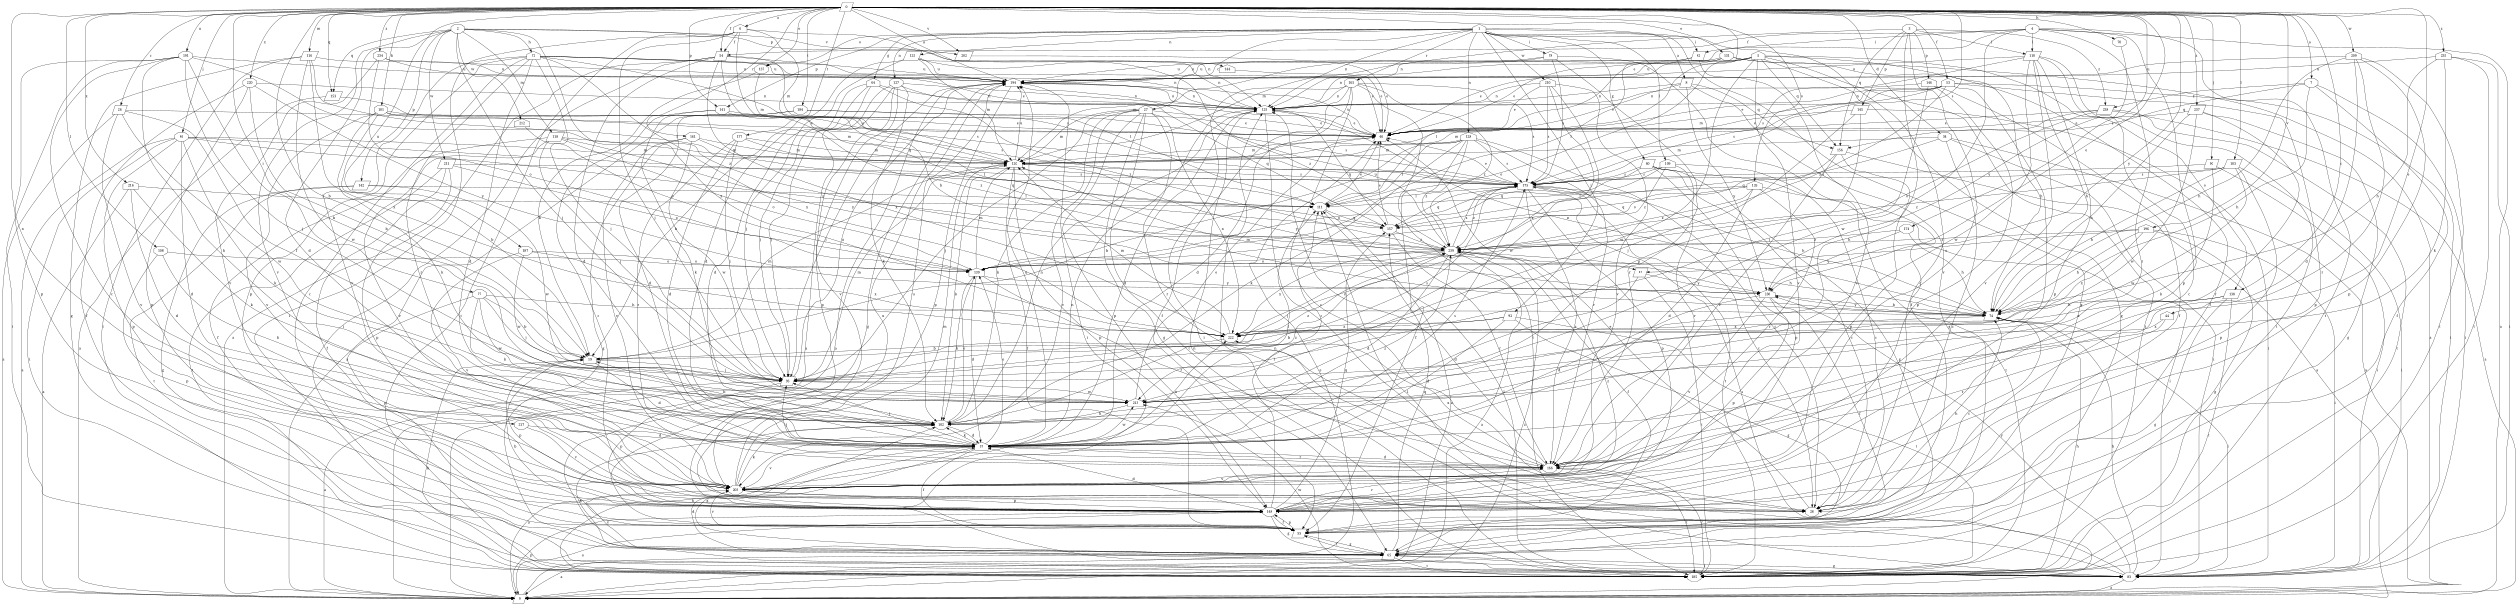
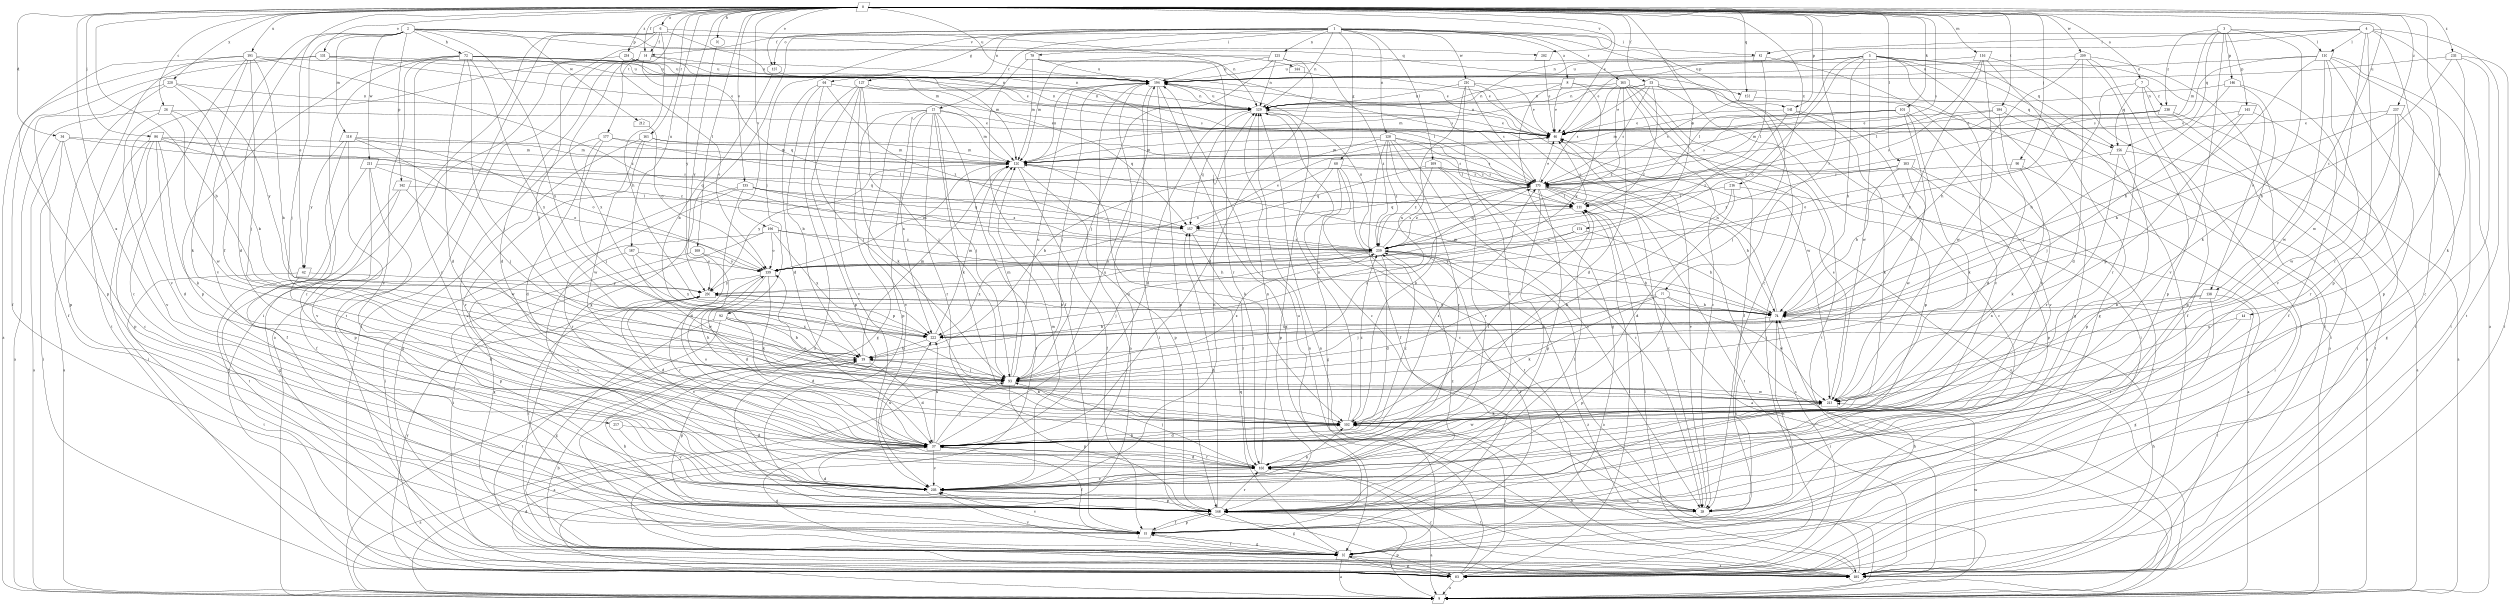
(182, 137) -> (156, 137)
(1551, 481) -> (817, 307)
